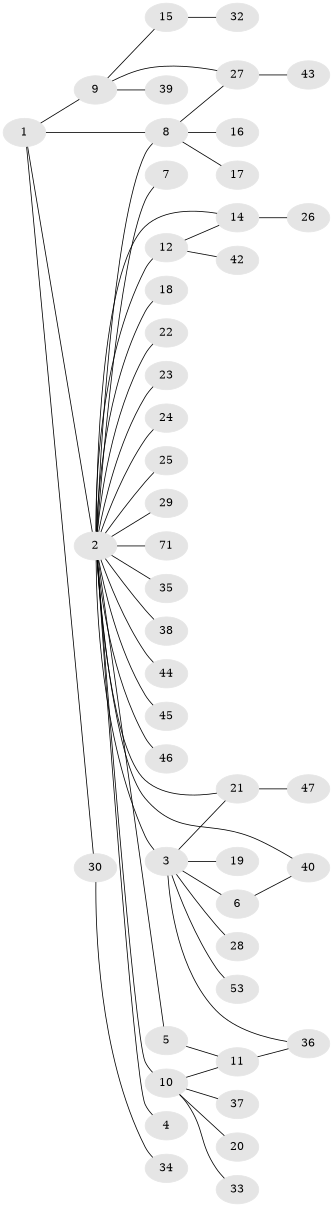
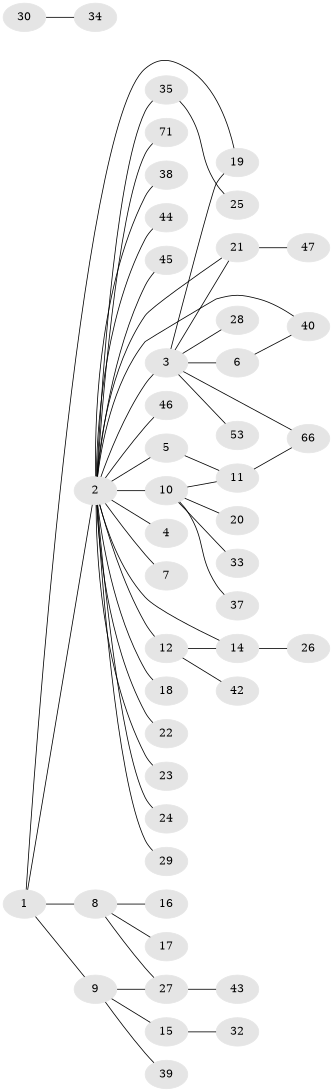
(119, 266) -> none
(60, 500) -> (70, 405)
(129, 502) -> (202, 148)
(308, 1044) -> (308, 439)
